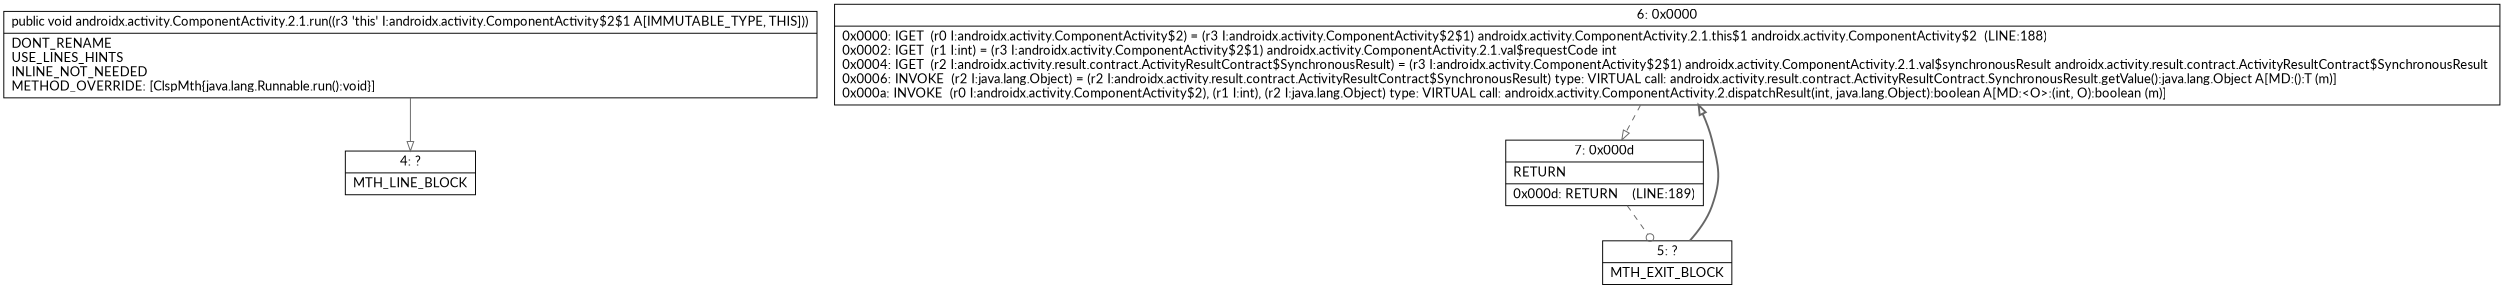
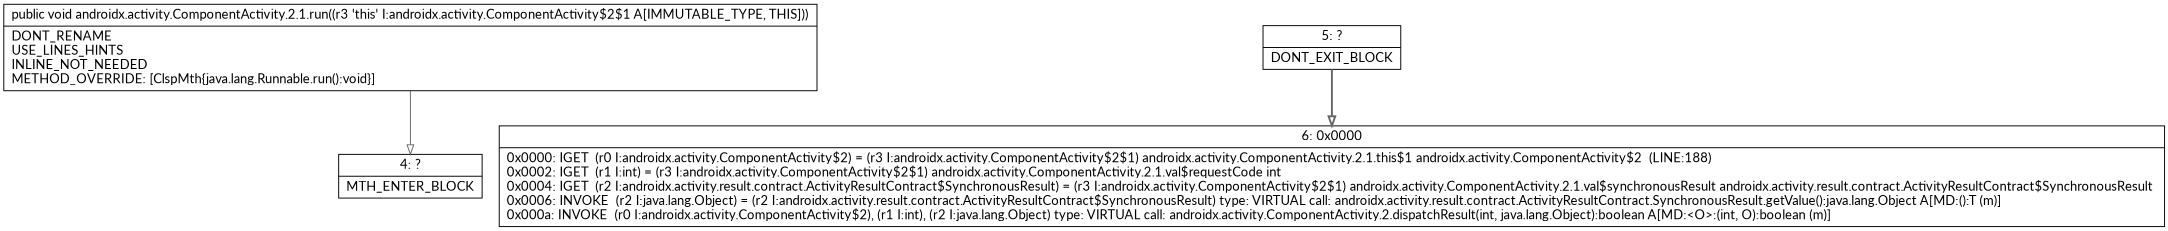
(1605, 173) -> none
(410, 183) -> (410, 187)
(1667, 273) -> (1332, 58)
